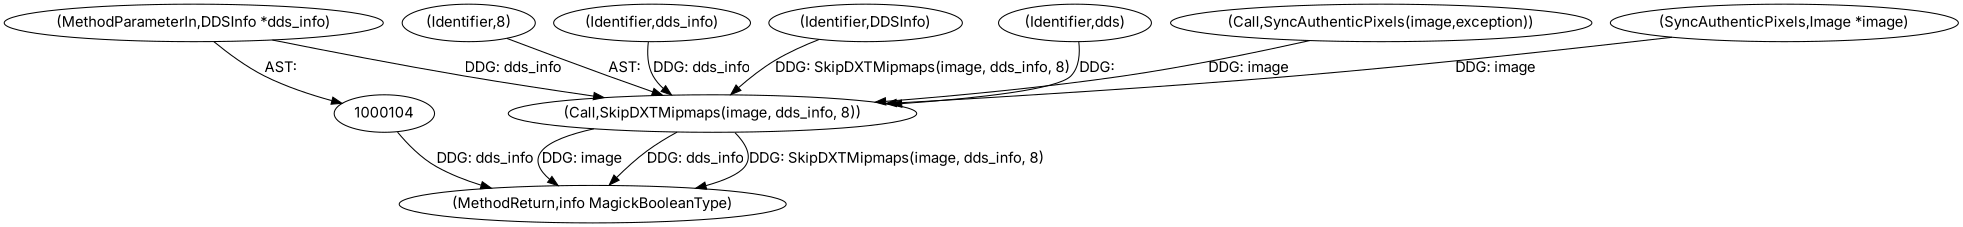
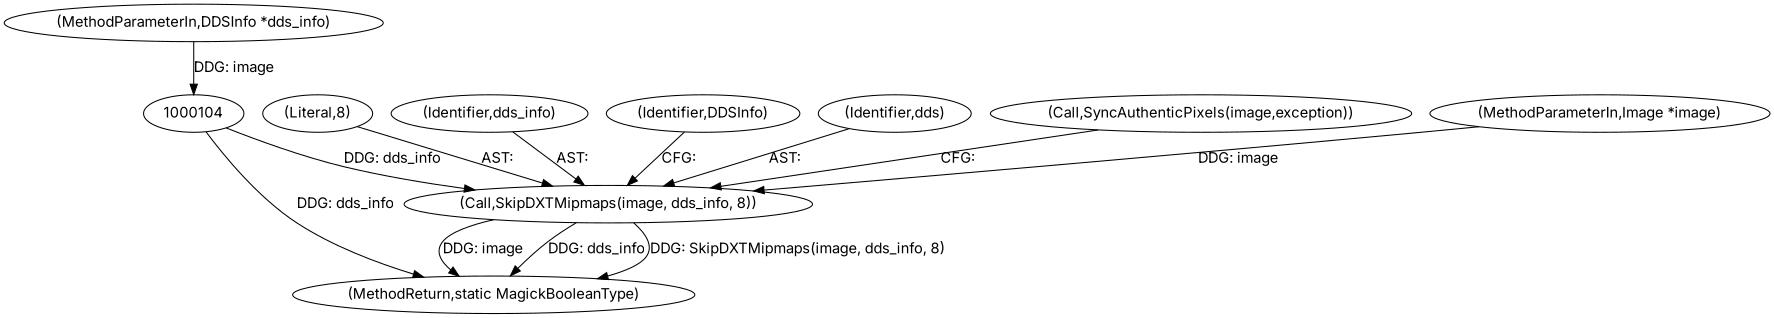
(469, 23) -> (318, 114)
(1784, 23) -> (1600, 114)
(283, 68) -> (234, 68)
(702, 68) -> (574, 159)
(923, 68) -> (681, 159)
(1099, 68) -> (787, 159)
(1249, 68) -> (960, 159)
(432, 70) -> (343, 167)
(593, 204) -> (494, 295)
